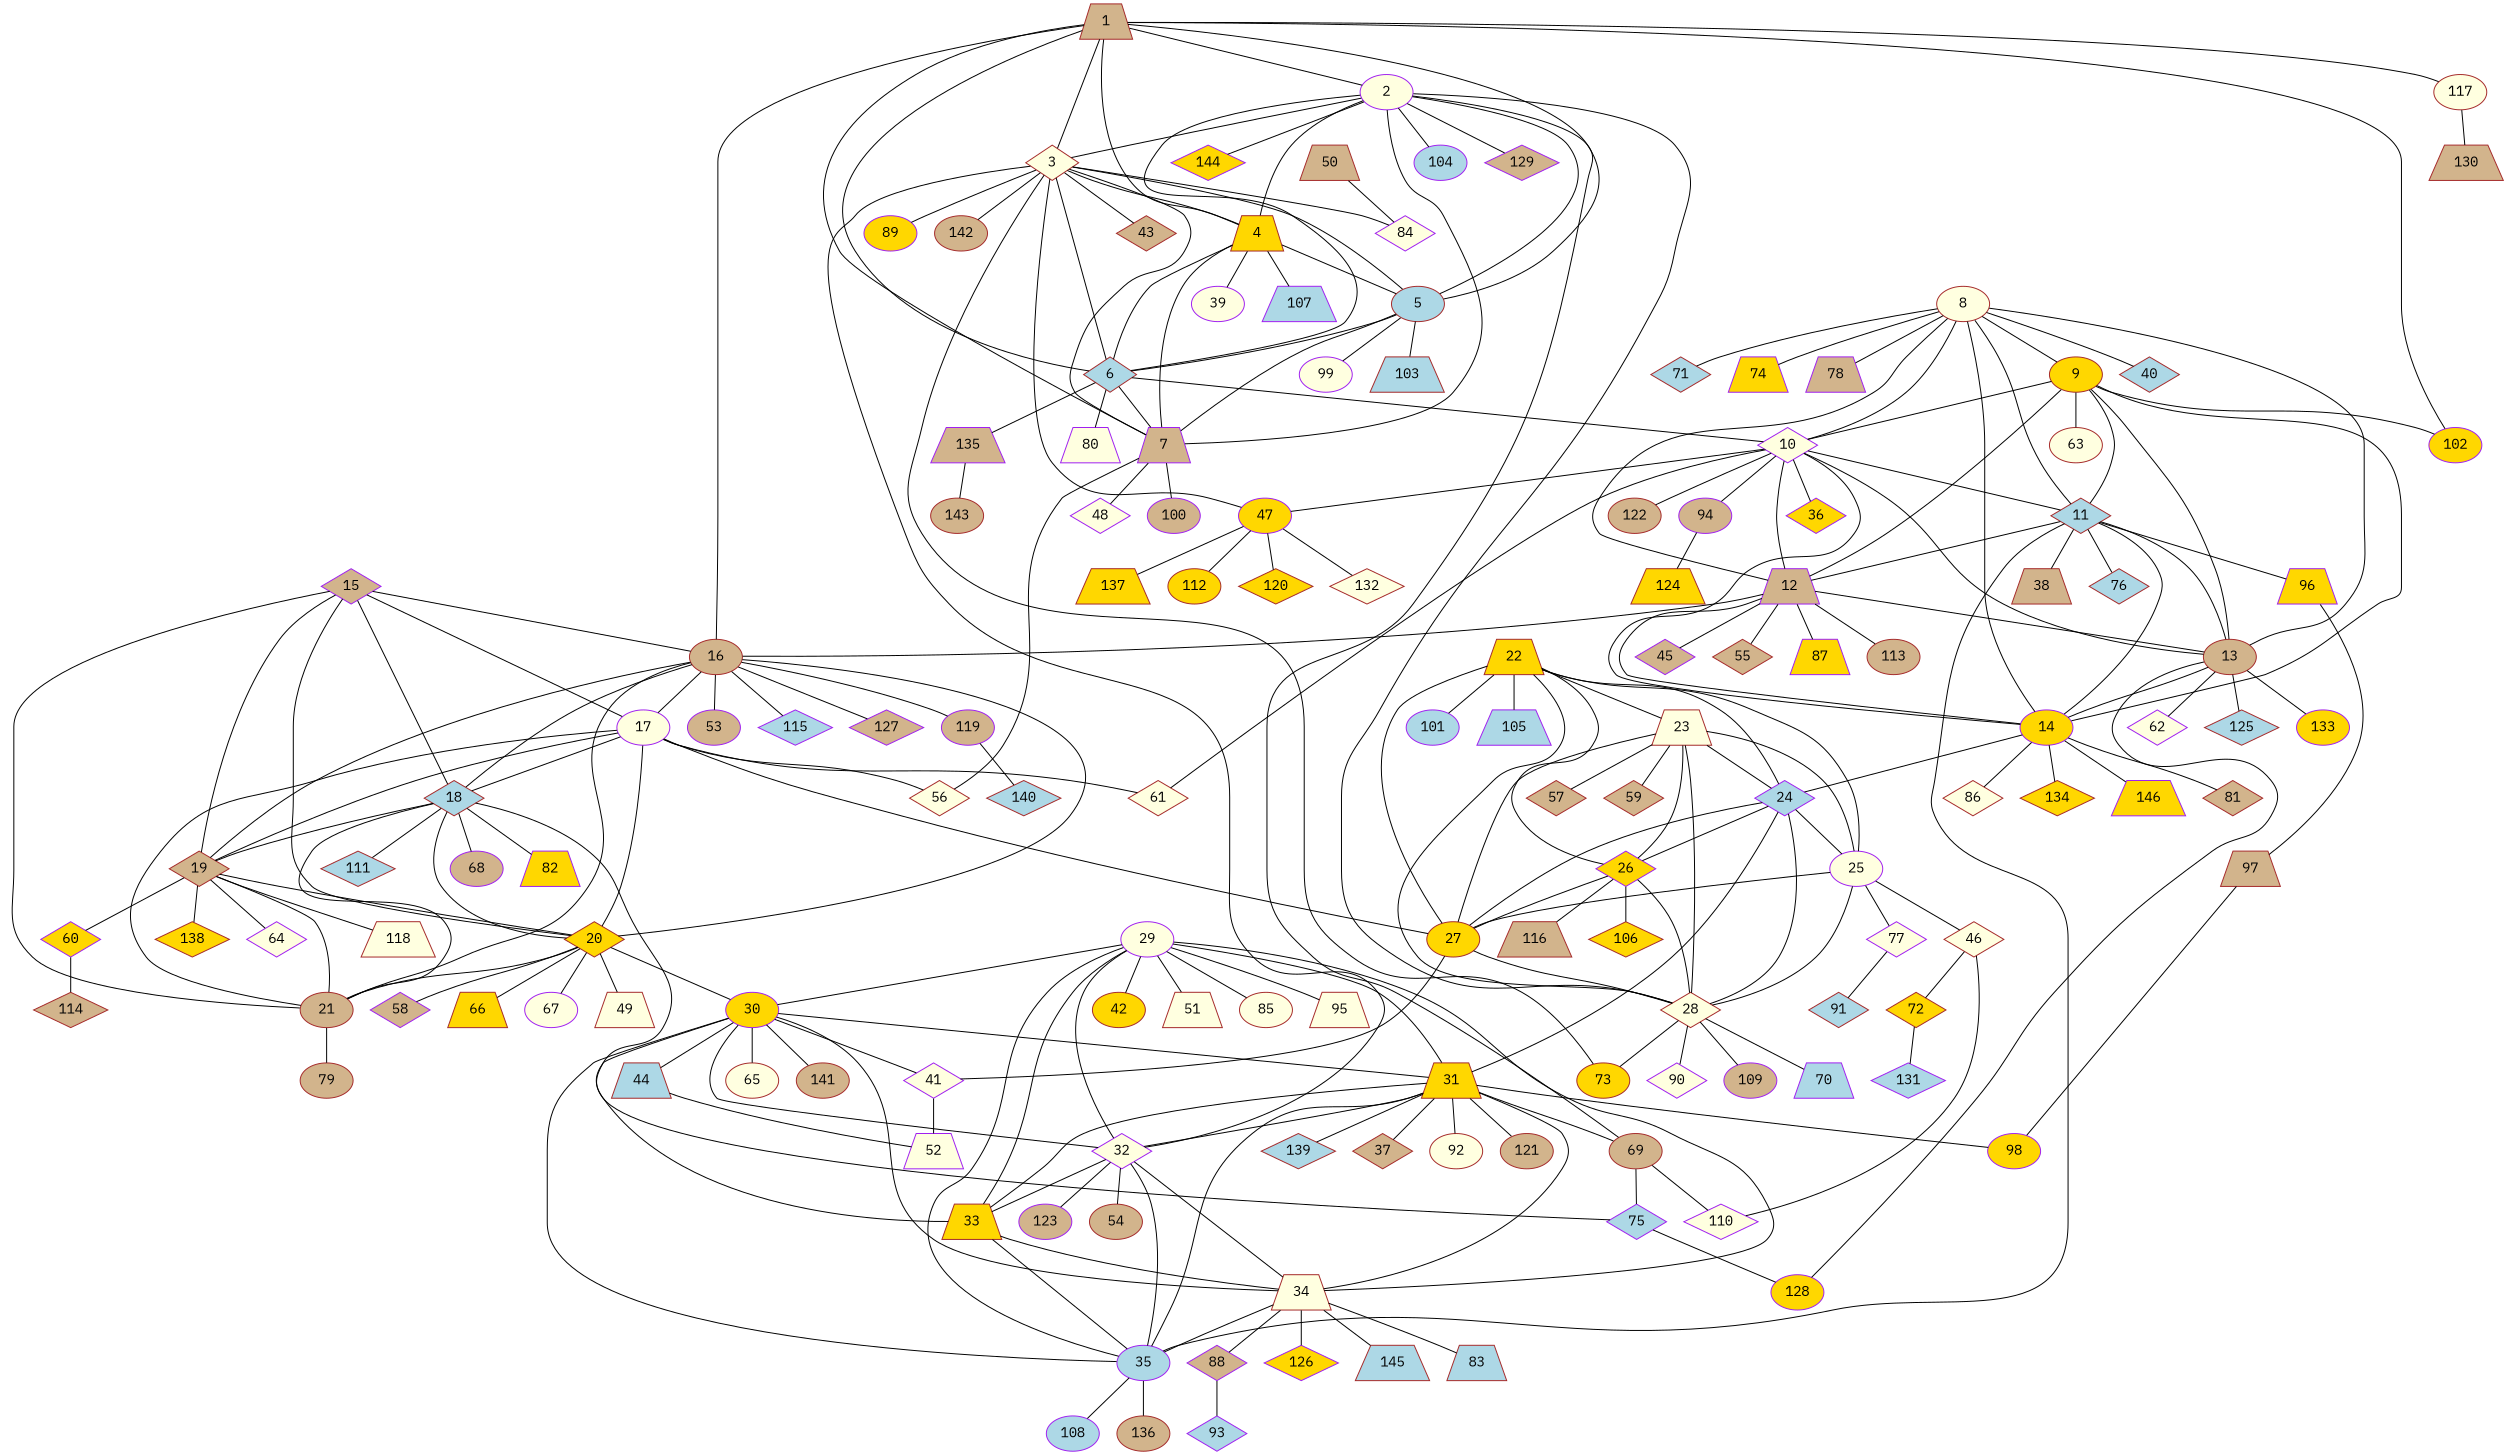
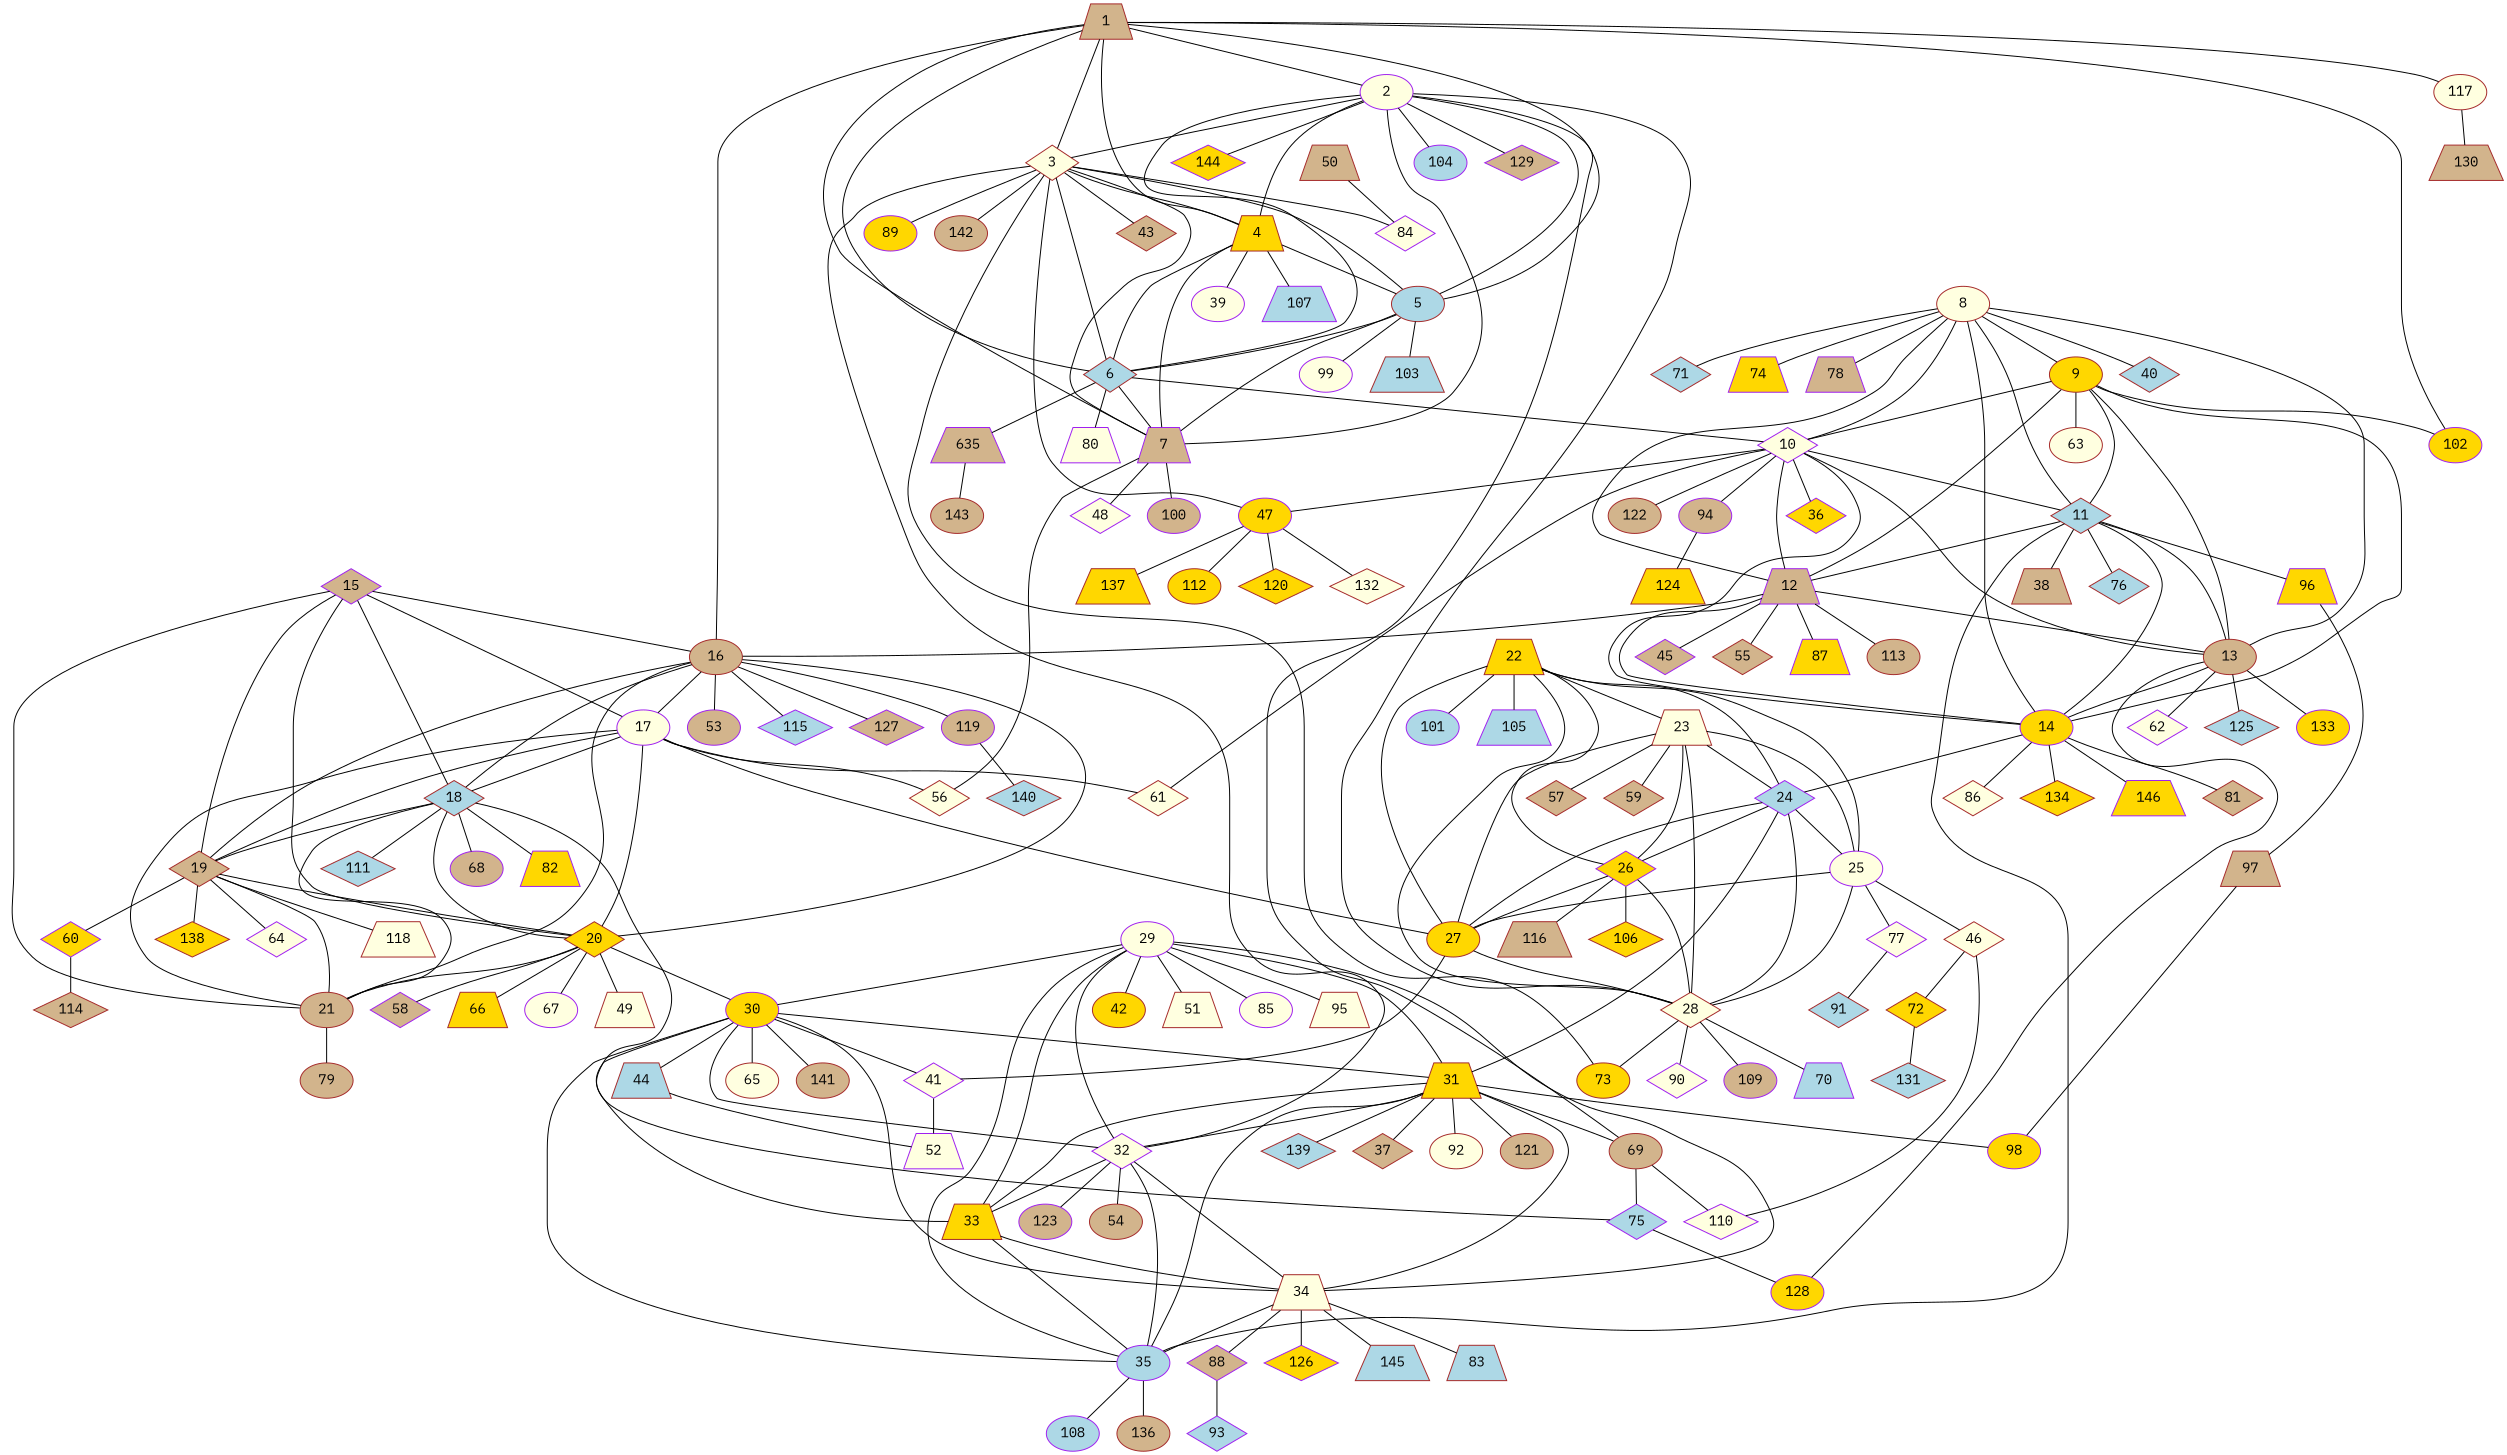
(968, 445) -> (968, 445)
(1266, 1010) -> (1266, 1010)
(1908, 1081) -> (1908, 1081)
